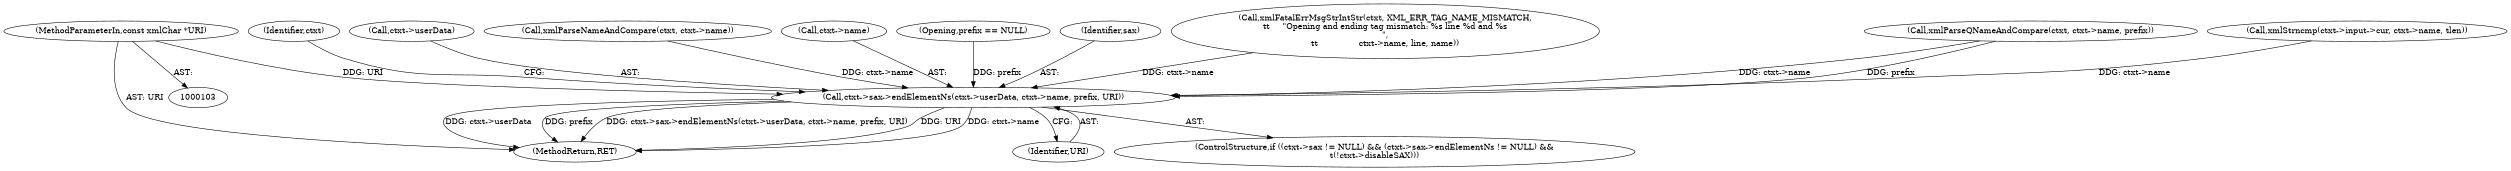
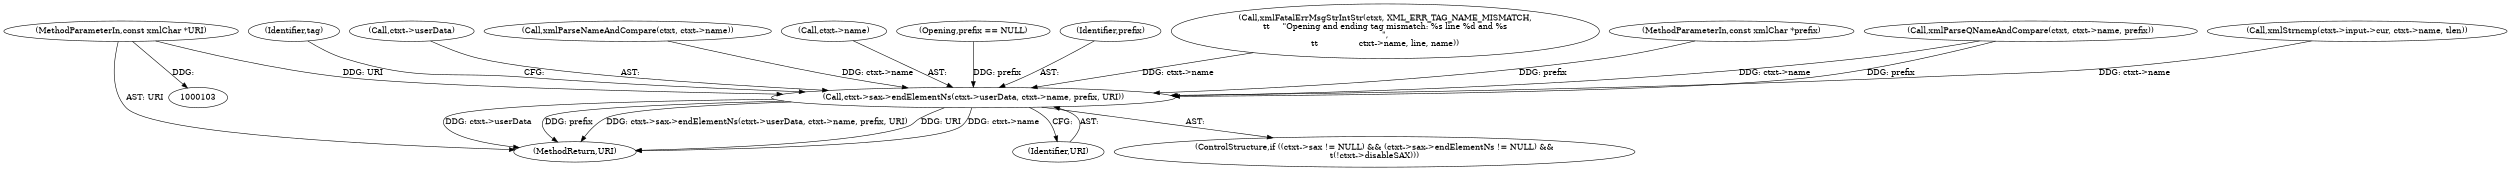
(294, 31) -> (294, 31)
(1110, 31) -> (1110, 31)
none -> (1732, 31)
(185, 73) -> (185, 73)
(575, 152) -> (575, 152)
